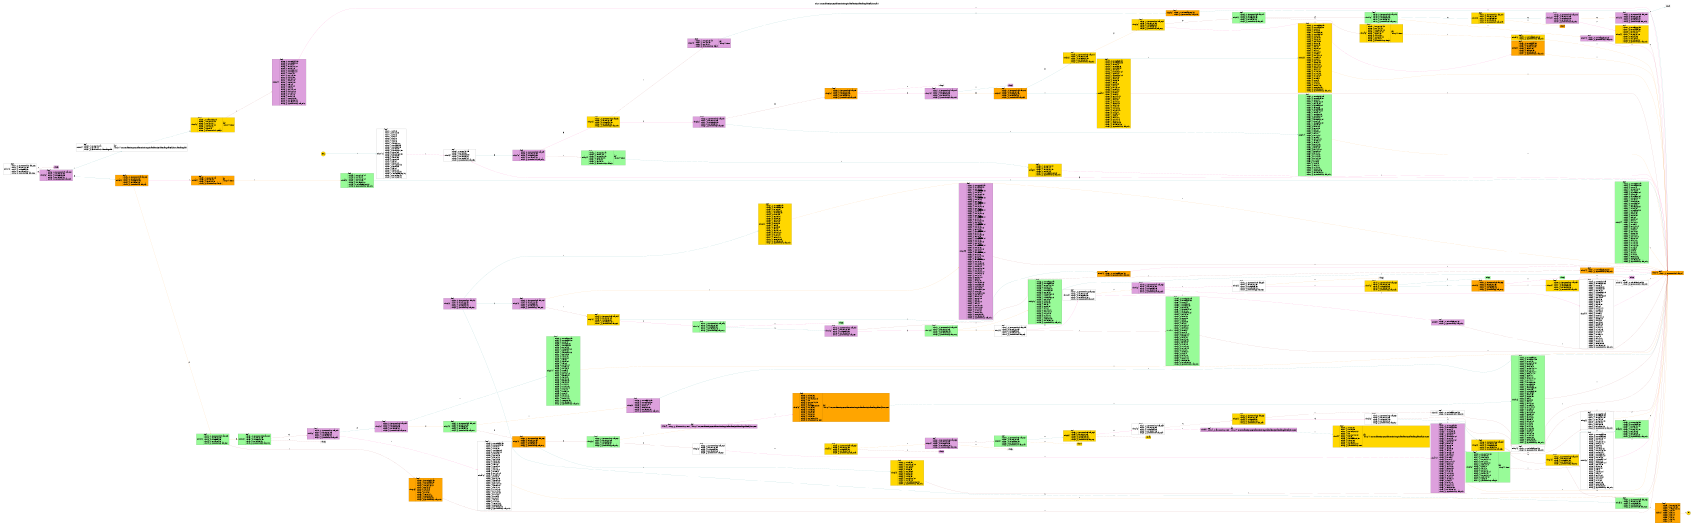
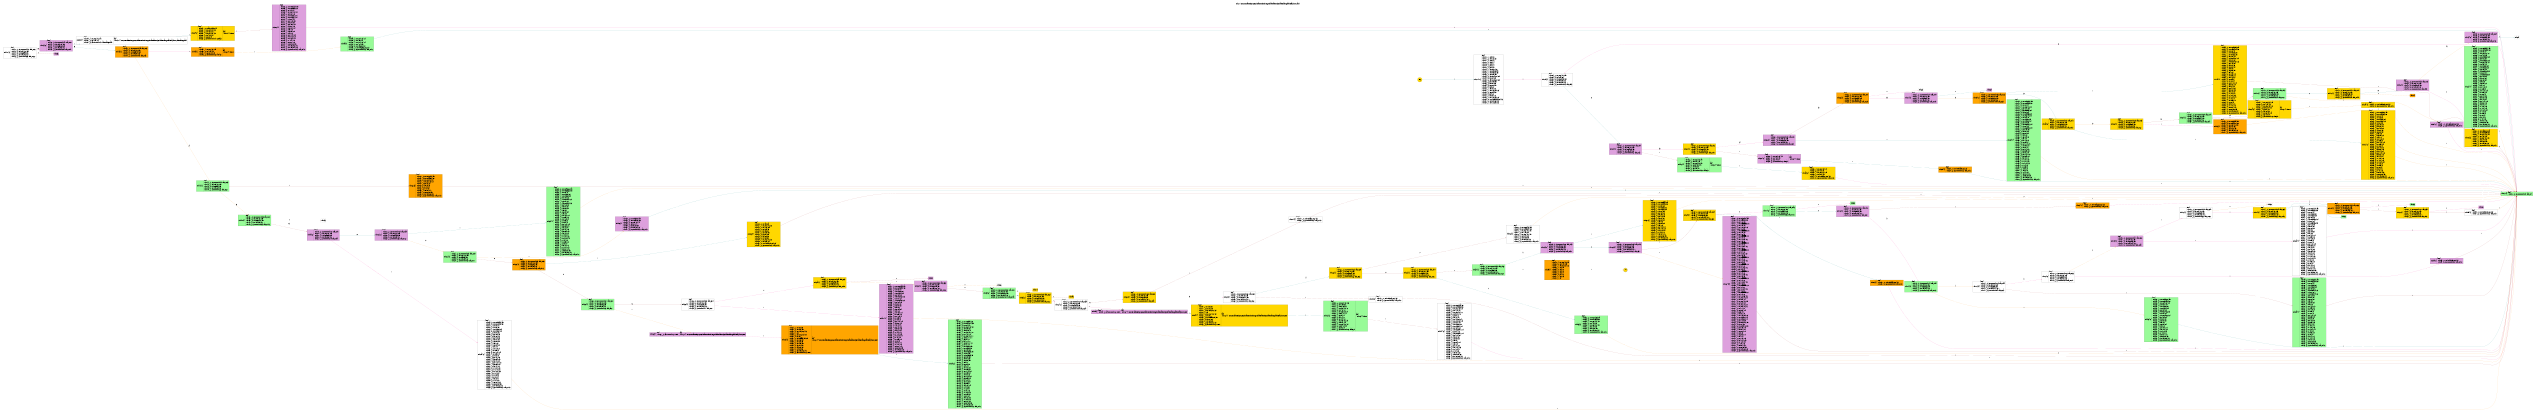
(1668, 273) -> (2517, 194)
(987, 495) -> (1523, 259)
